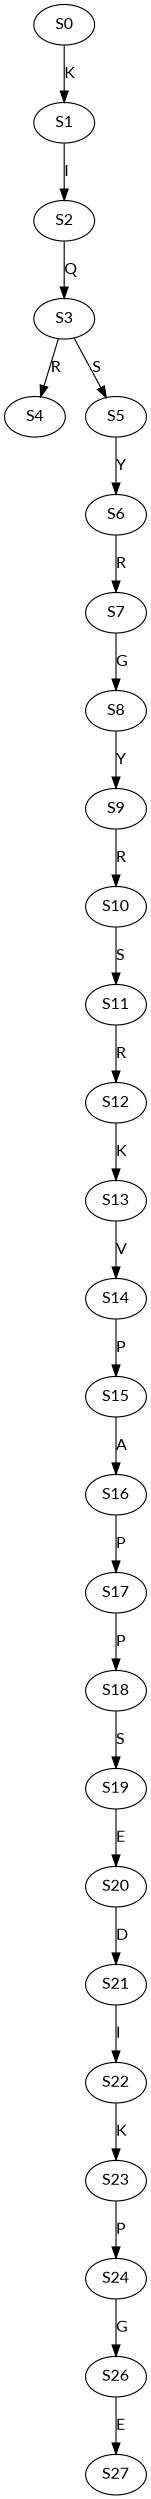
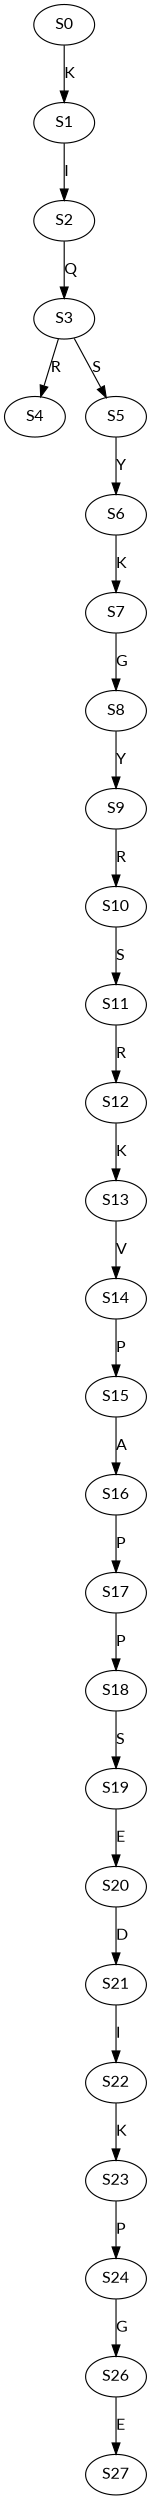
(122, 564) -> (122, 564)
